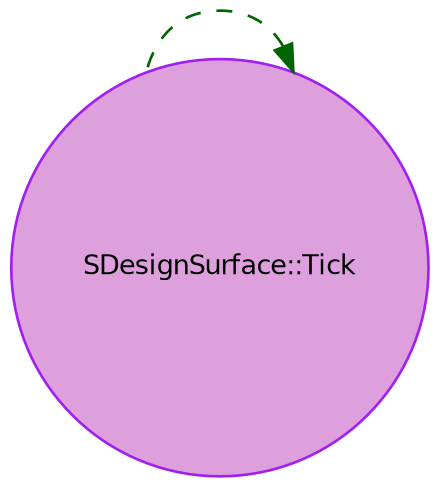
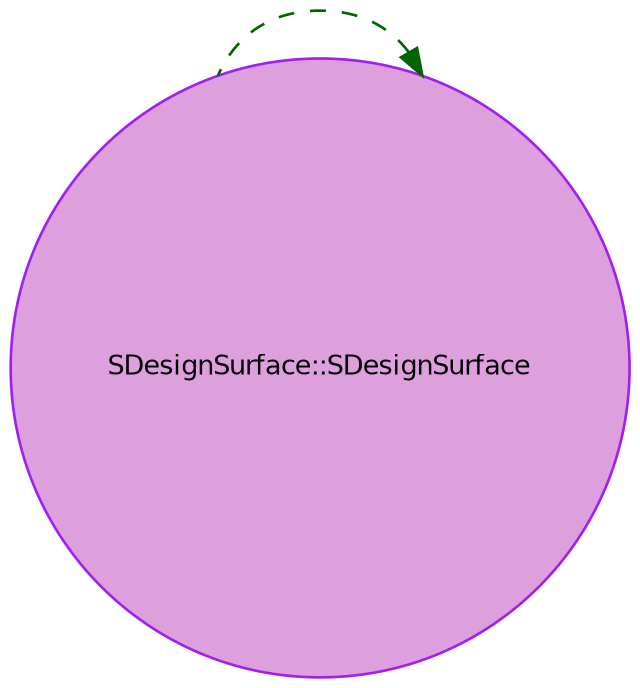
(220, 268) -> (320, 368)
